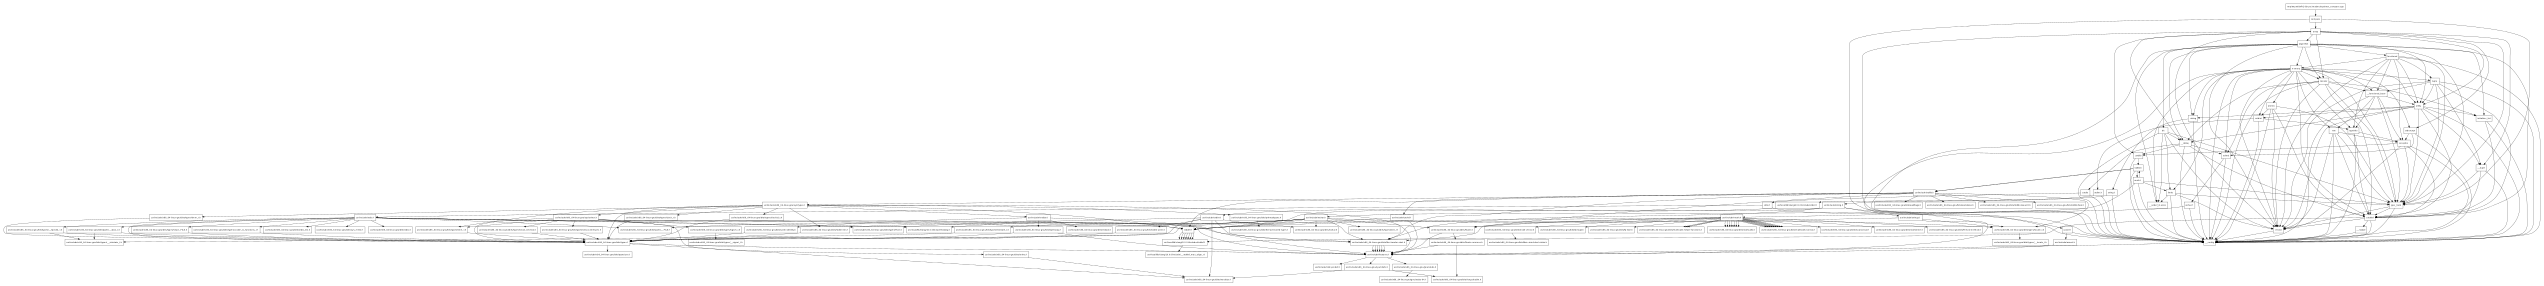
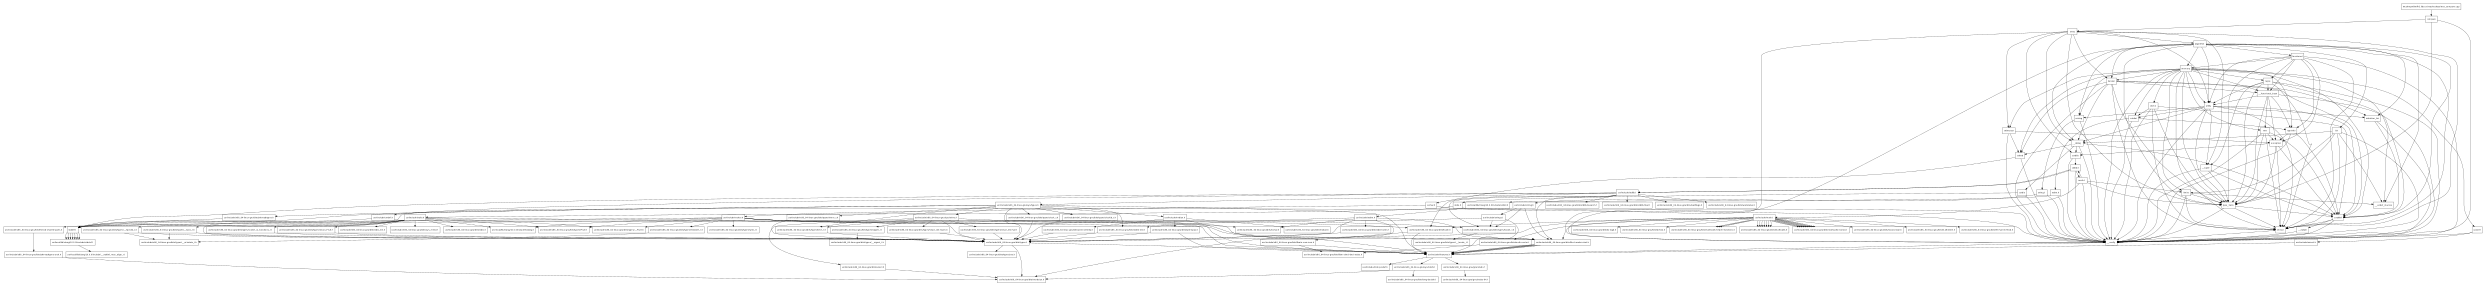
(2390, 232) -> none
(1788, 237) -> none
none -> (34, 255)
(1457, 260) -> (1308, 248)
